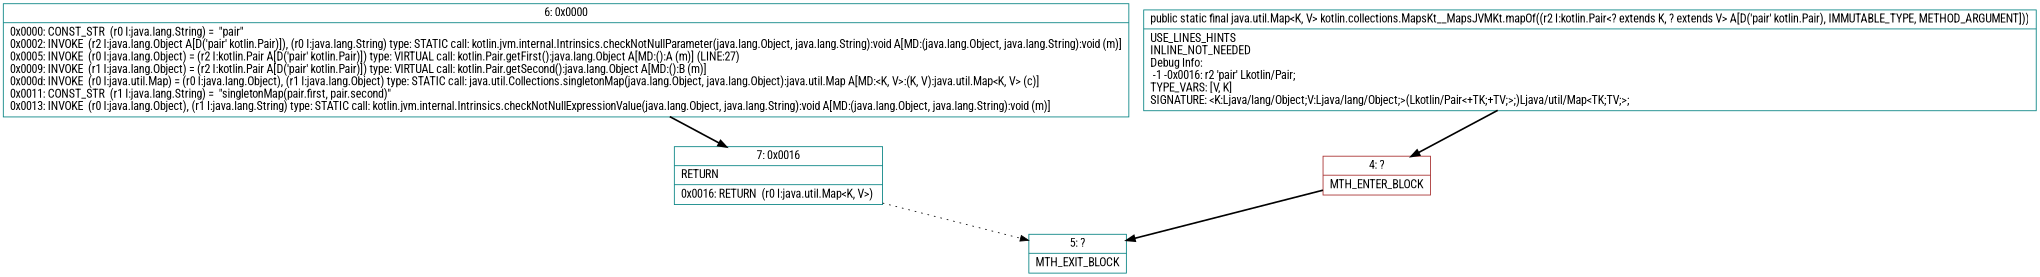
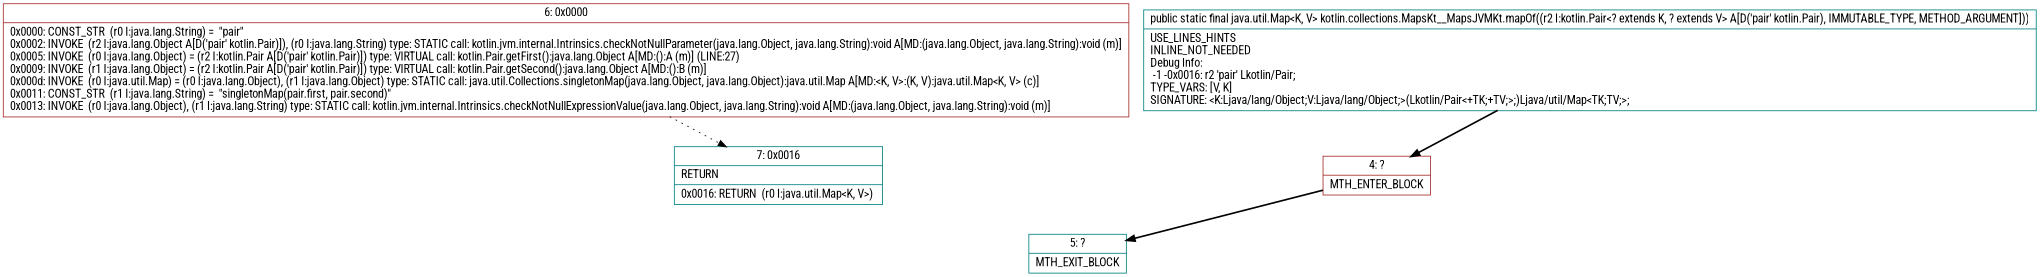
(566, 60) -> (566, 60)
(694, 130) -> (694, 130)
(952, 221) -> none
